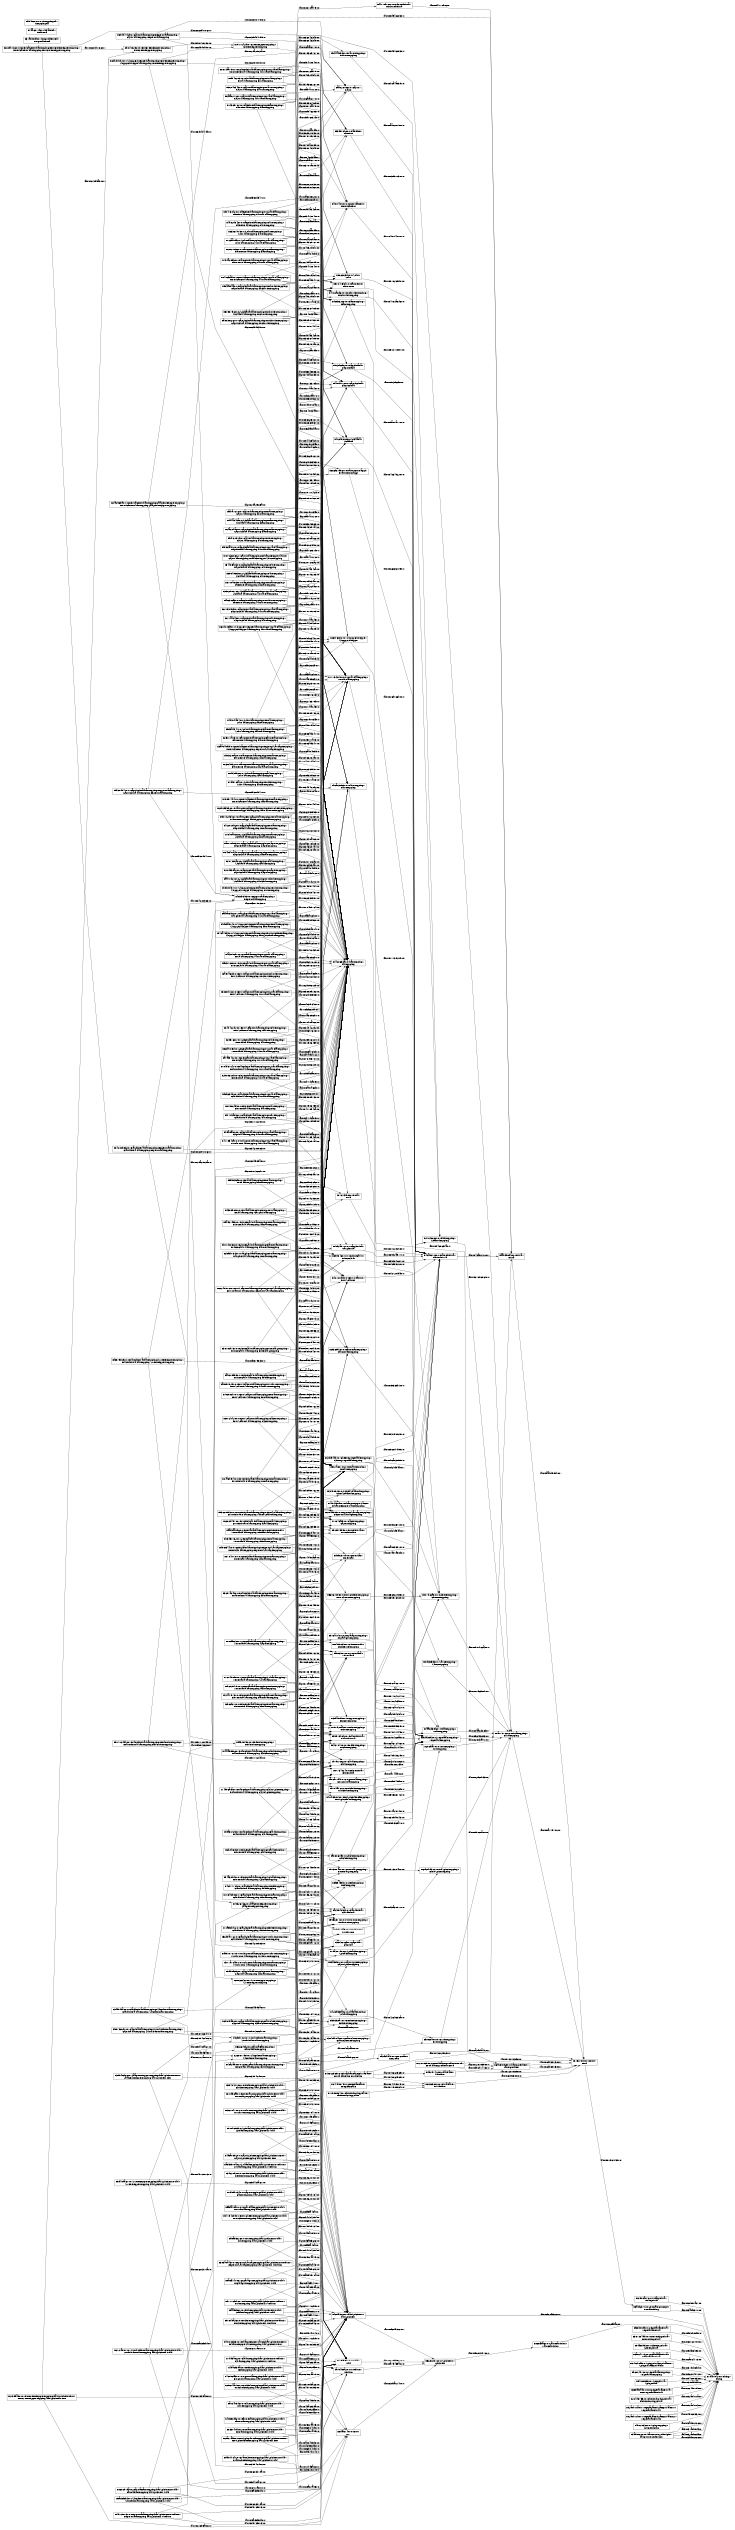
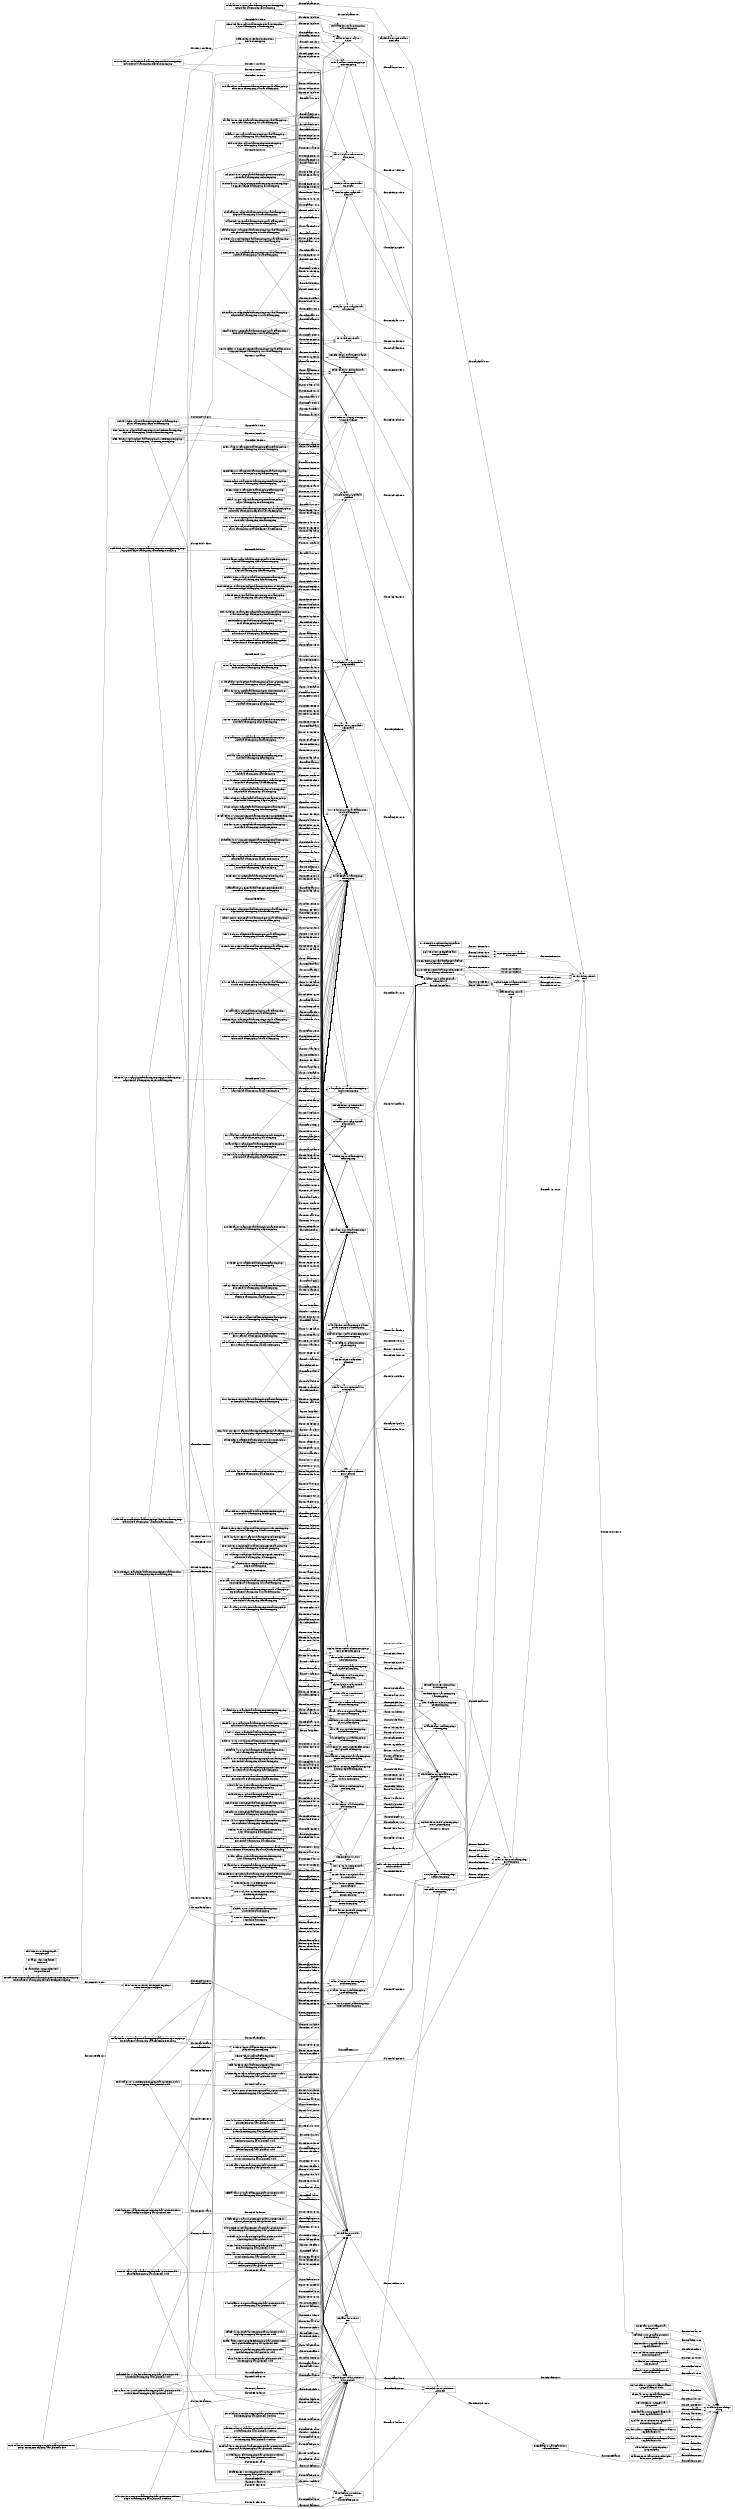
(440, 2073) -> none
